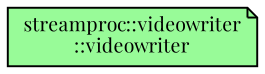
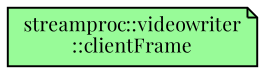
(133, 37) -> (133, 37)
